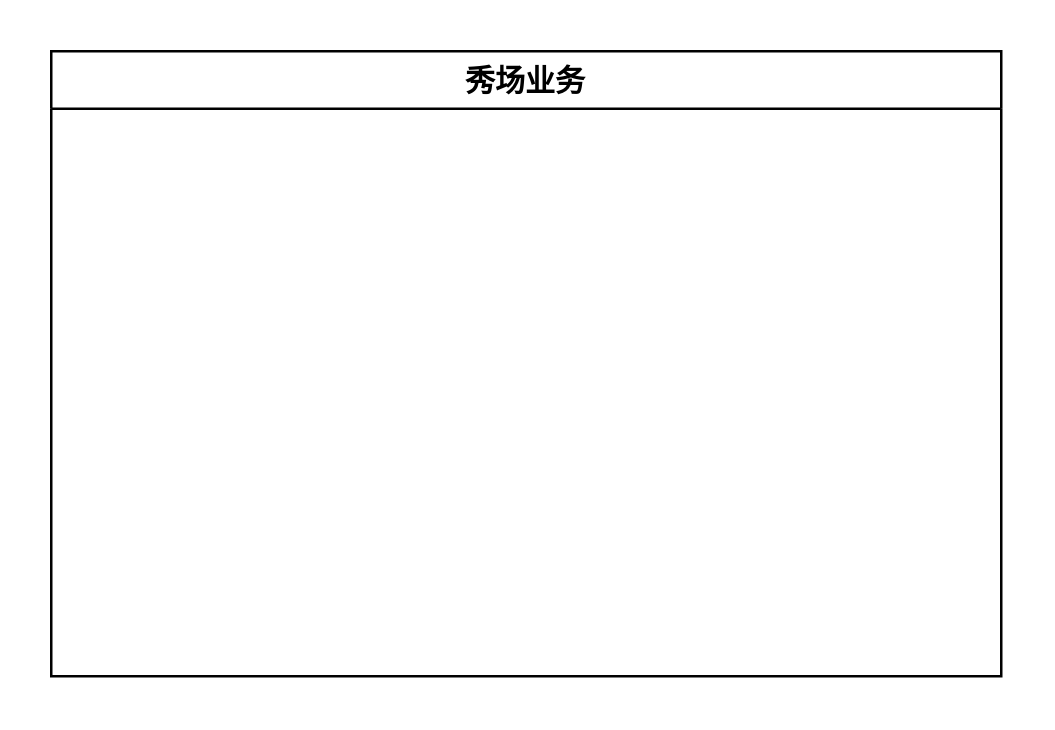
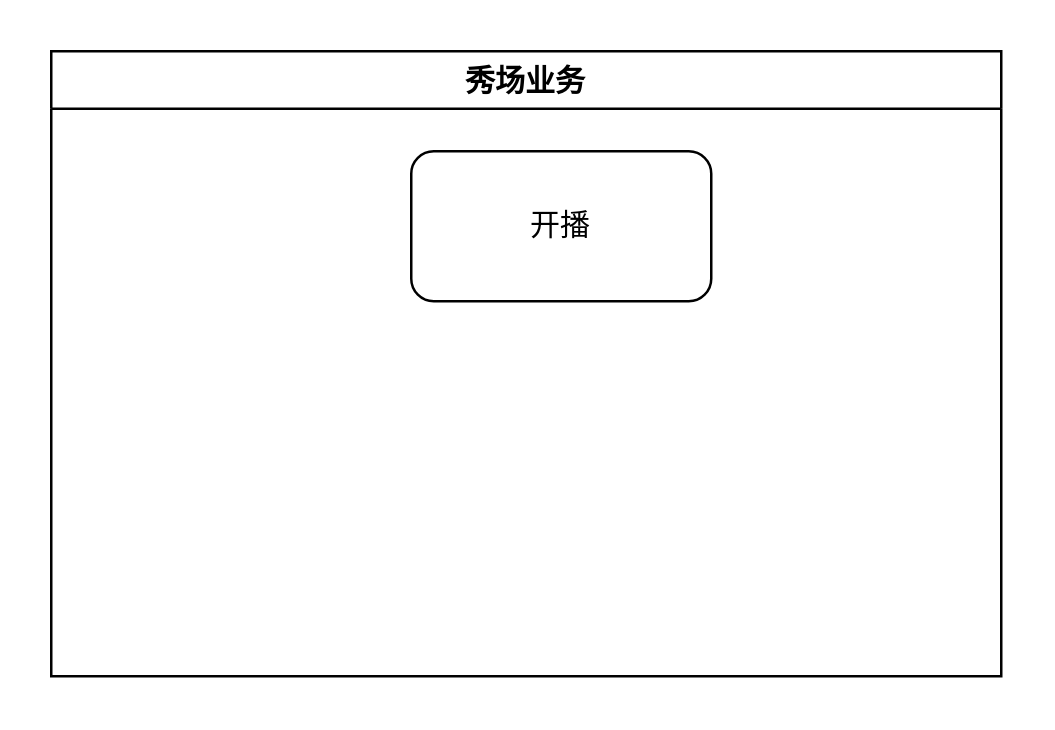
none -> (561, 226)
